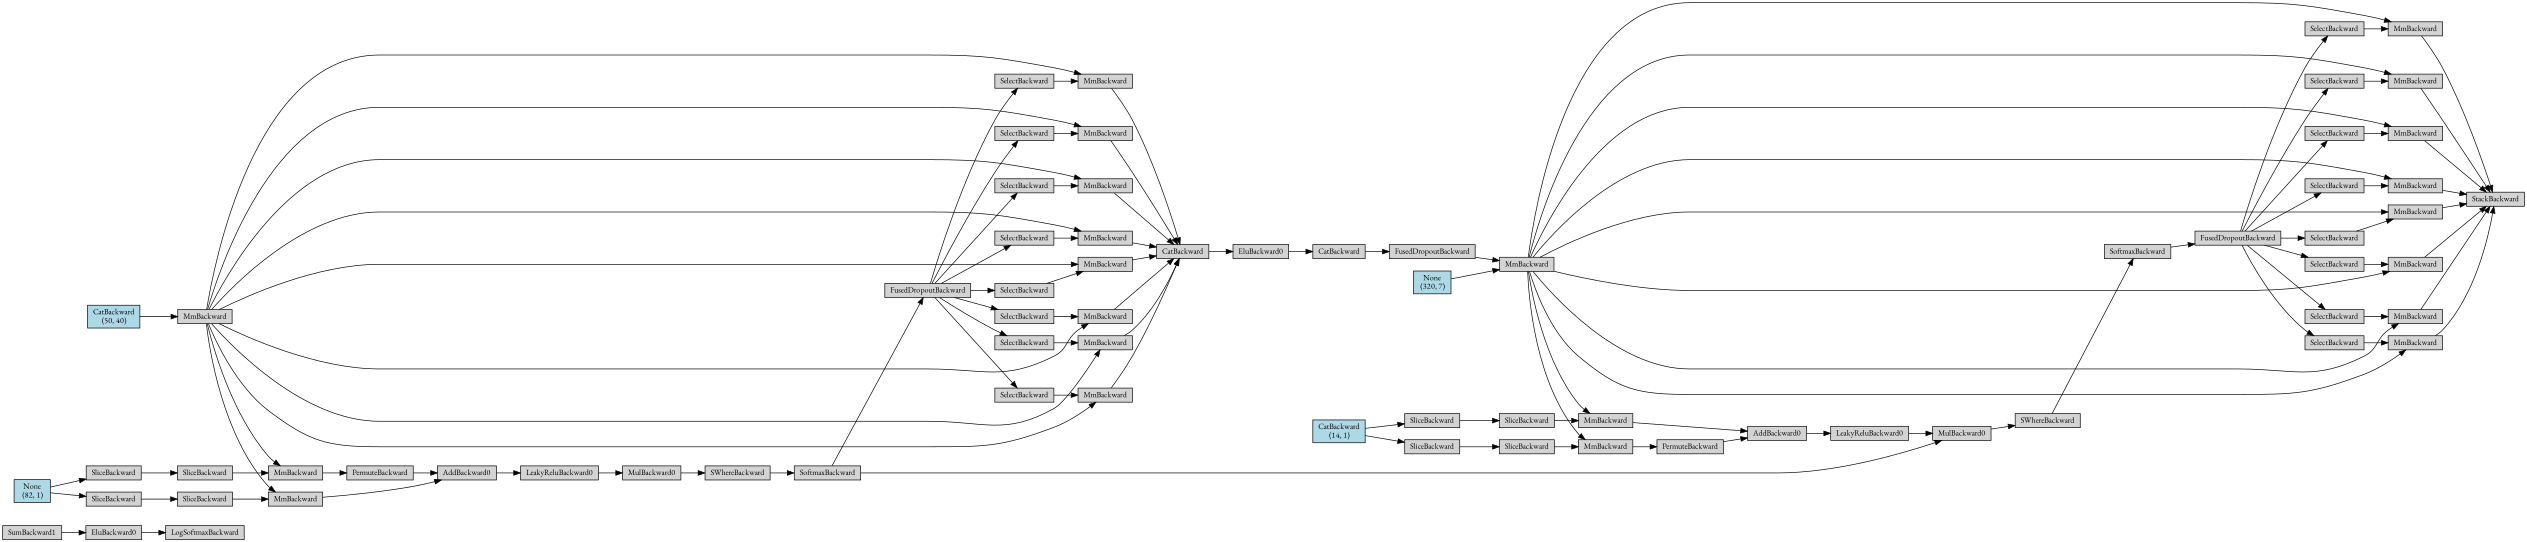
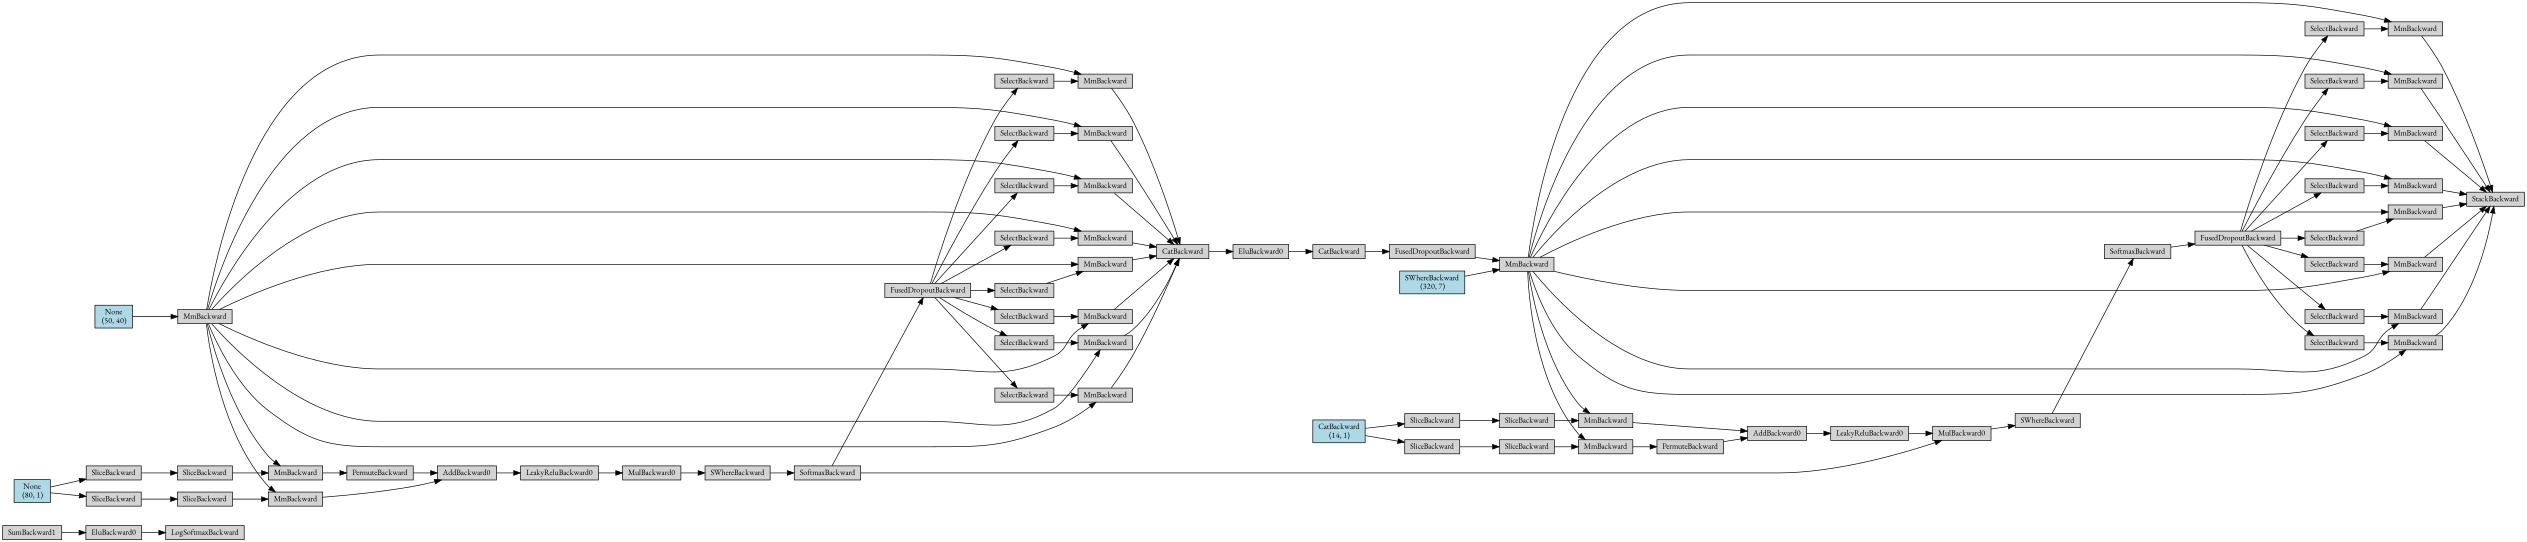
(1432, 282) -> (1432, 282)
(114, 317) -> (114, 317)
(32, 491) -> (32, 491)
